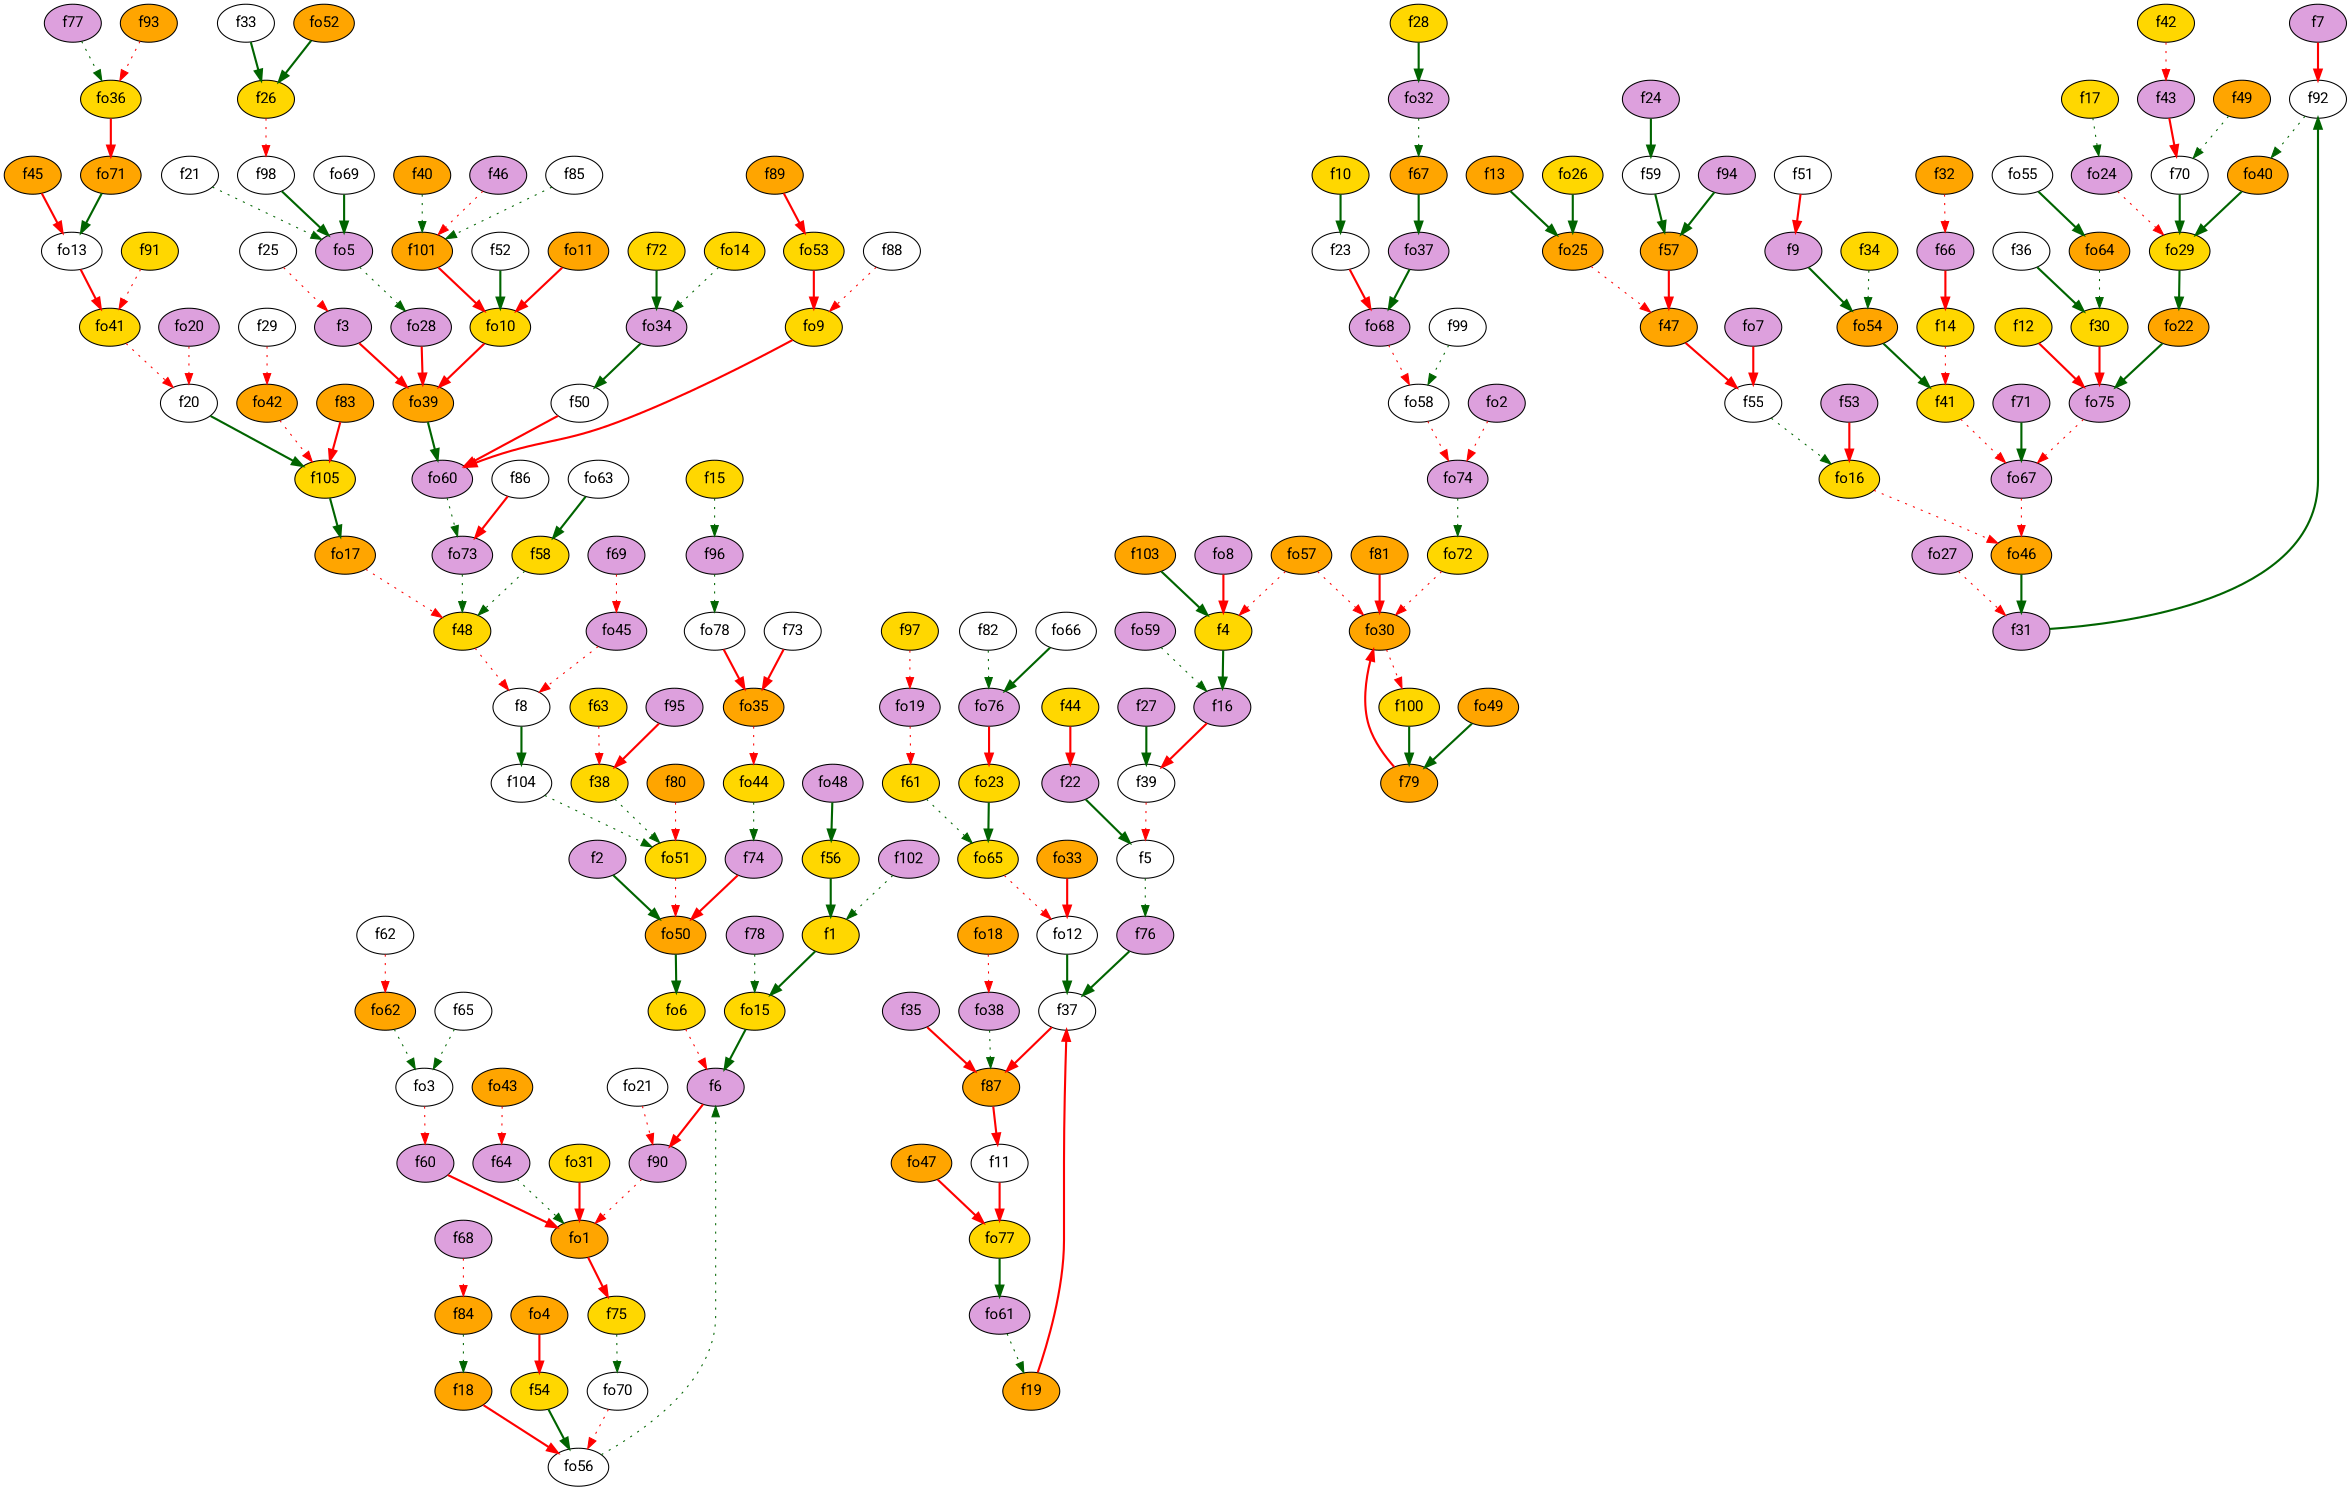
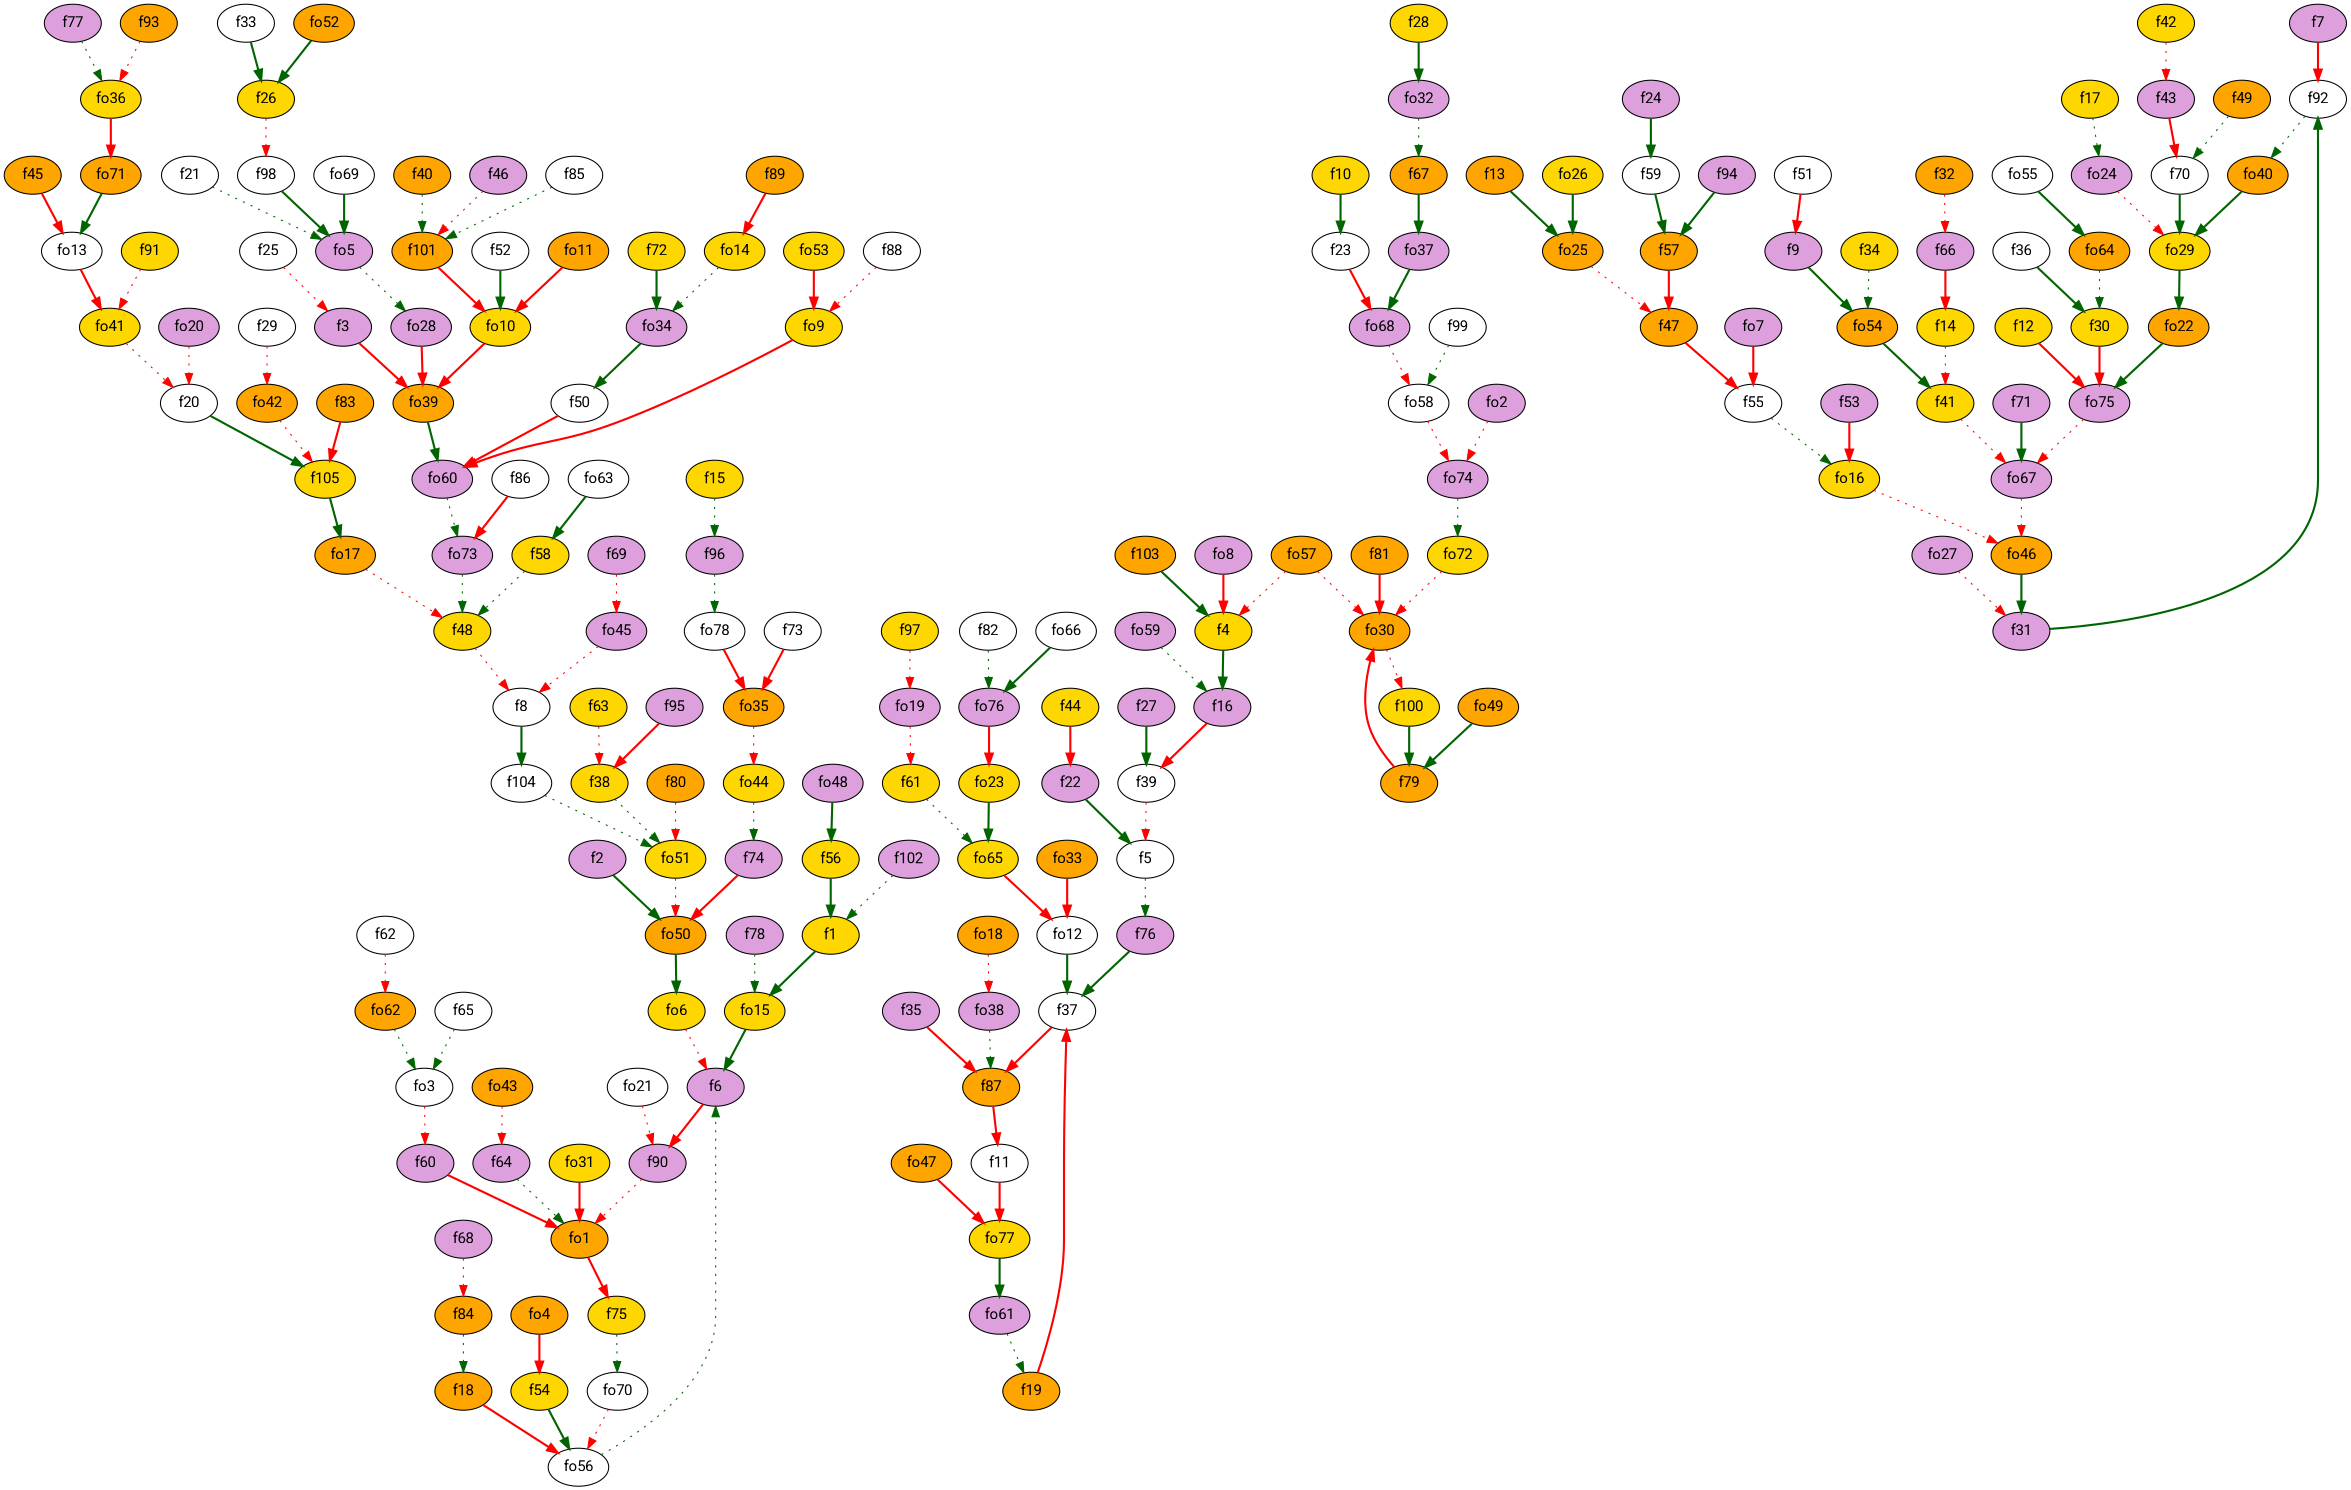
(792, 208) -> (757, 208)
(1024, 894) -> (1024, 894)
